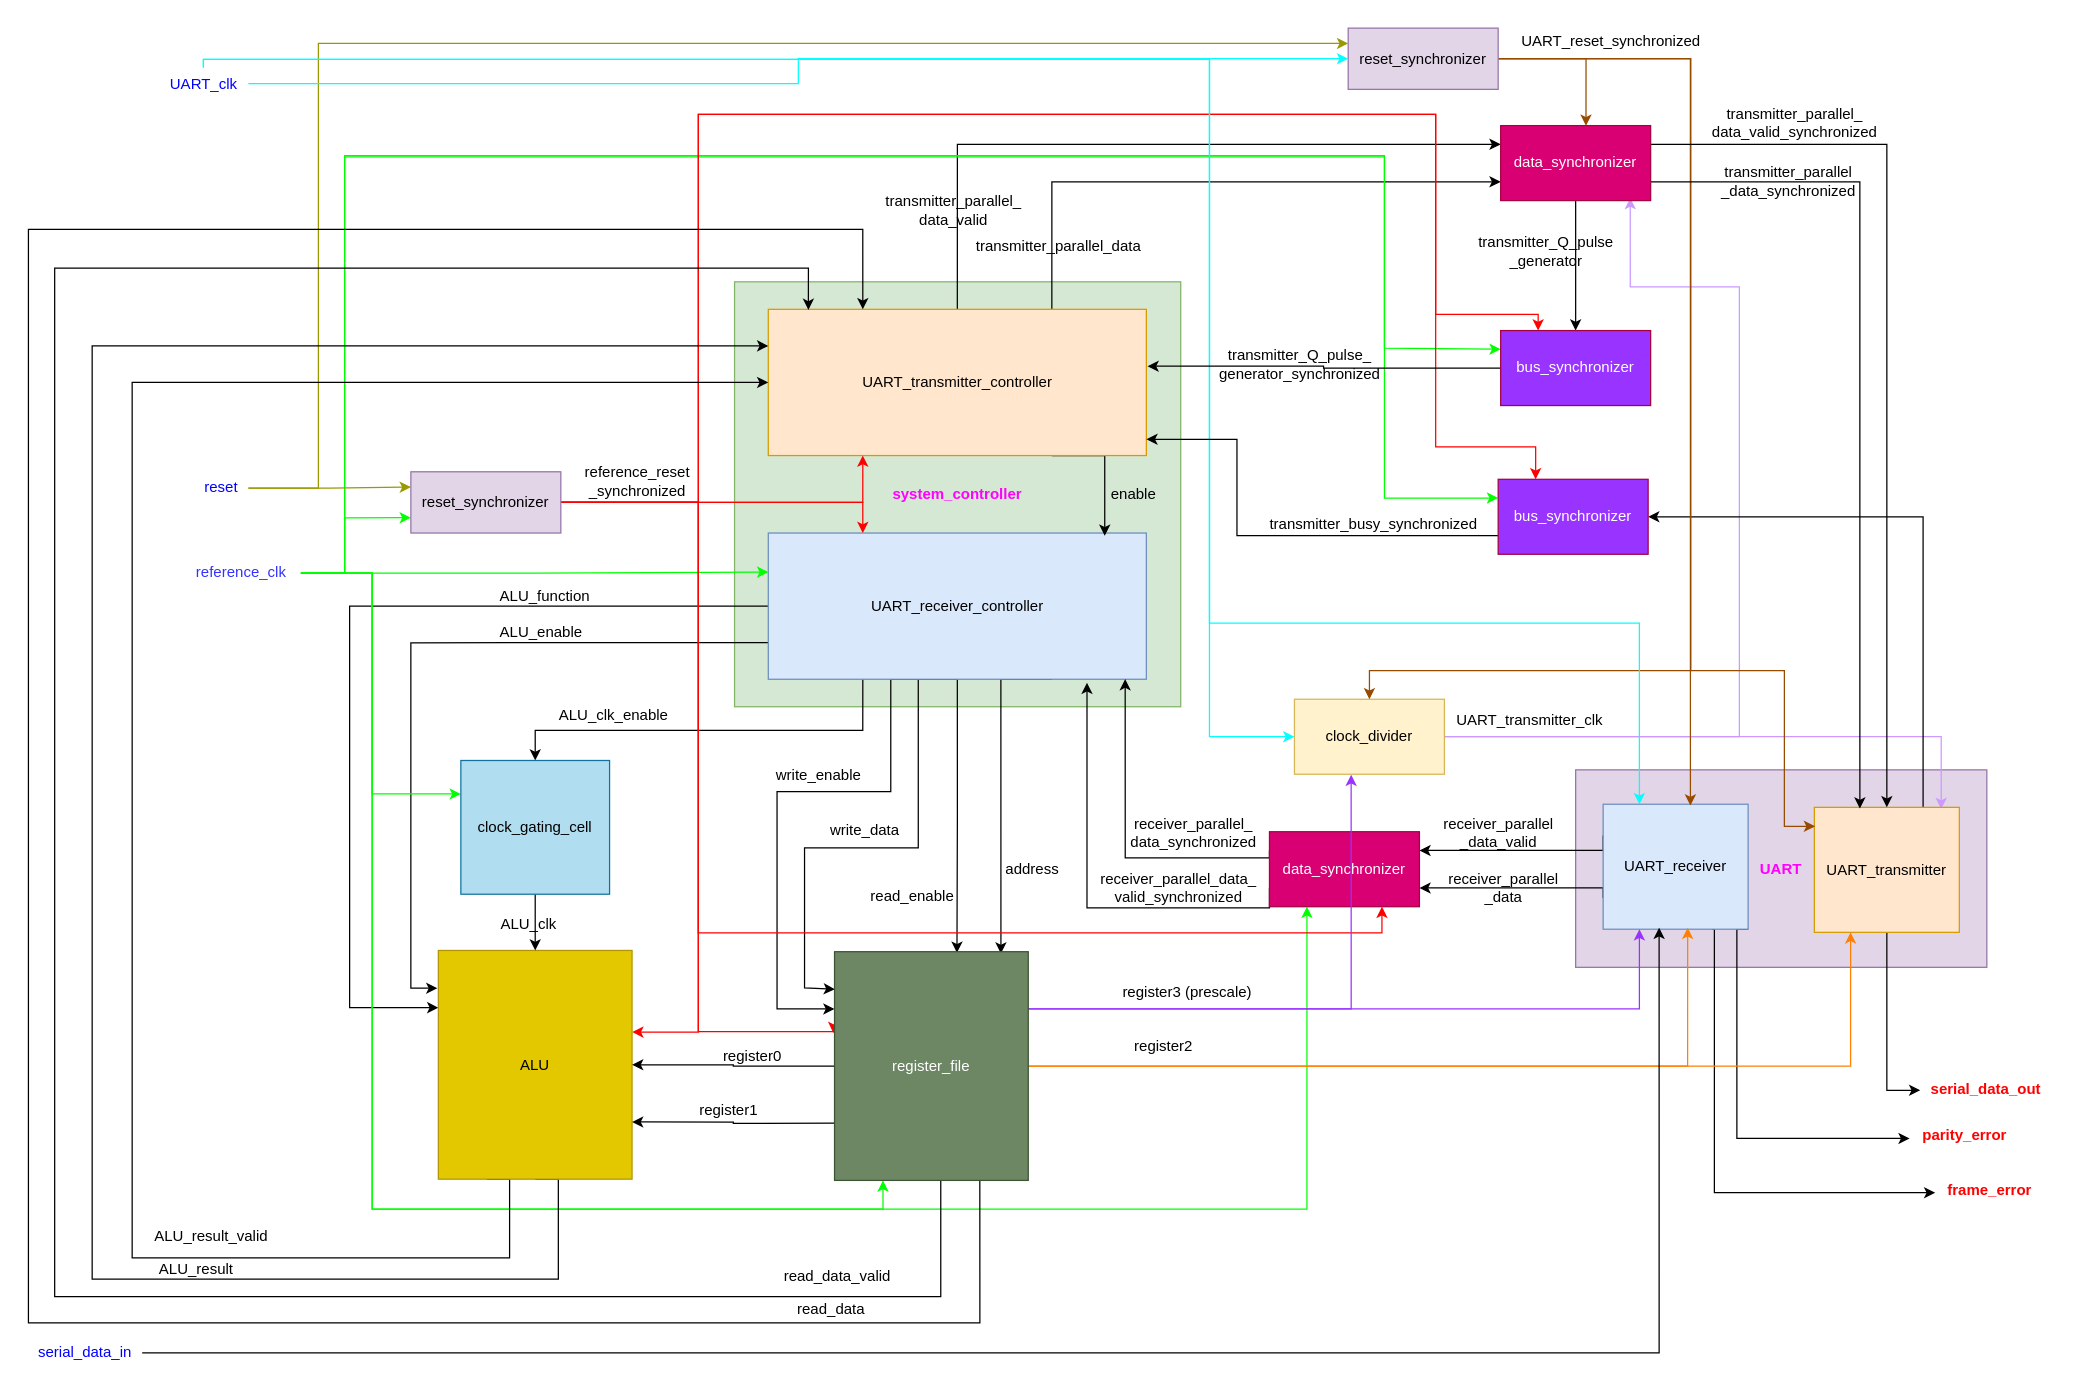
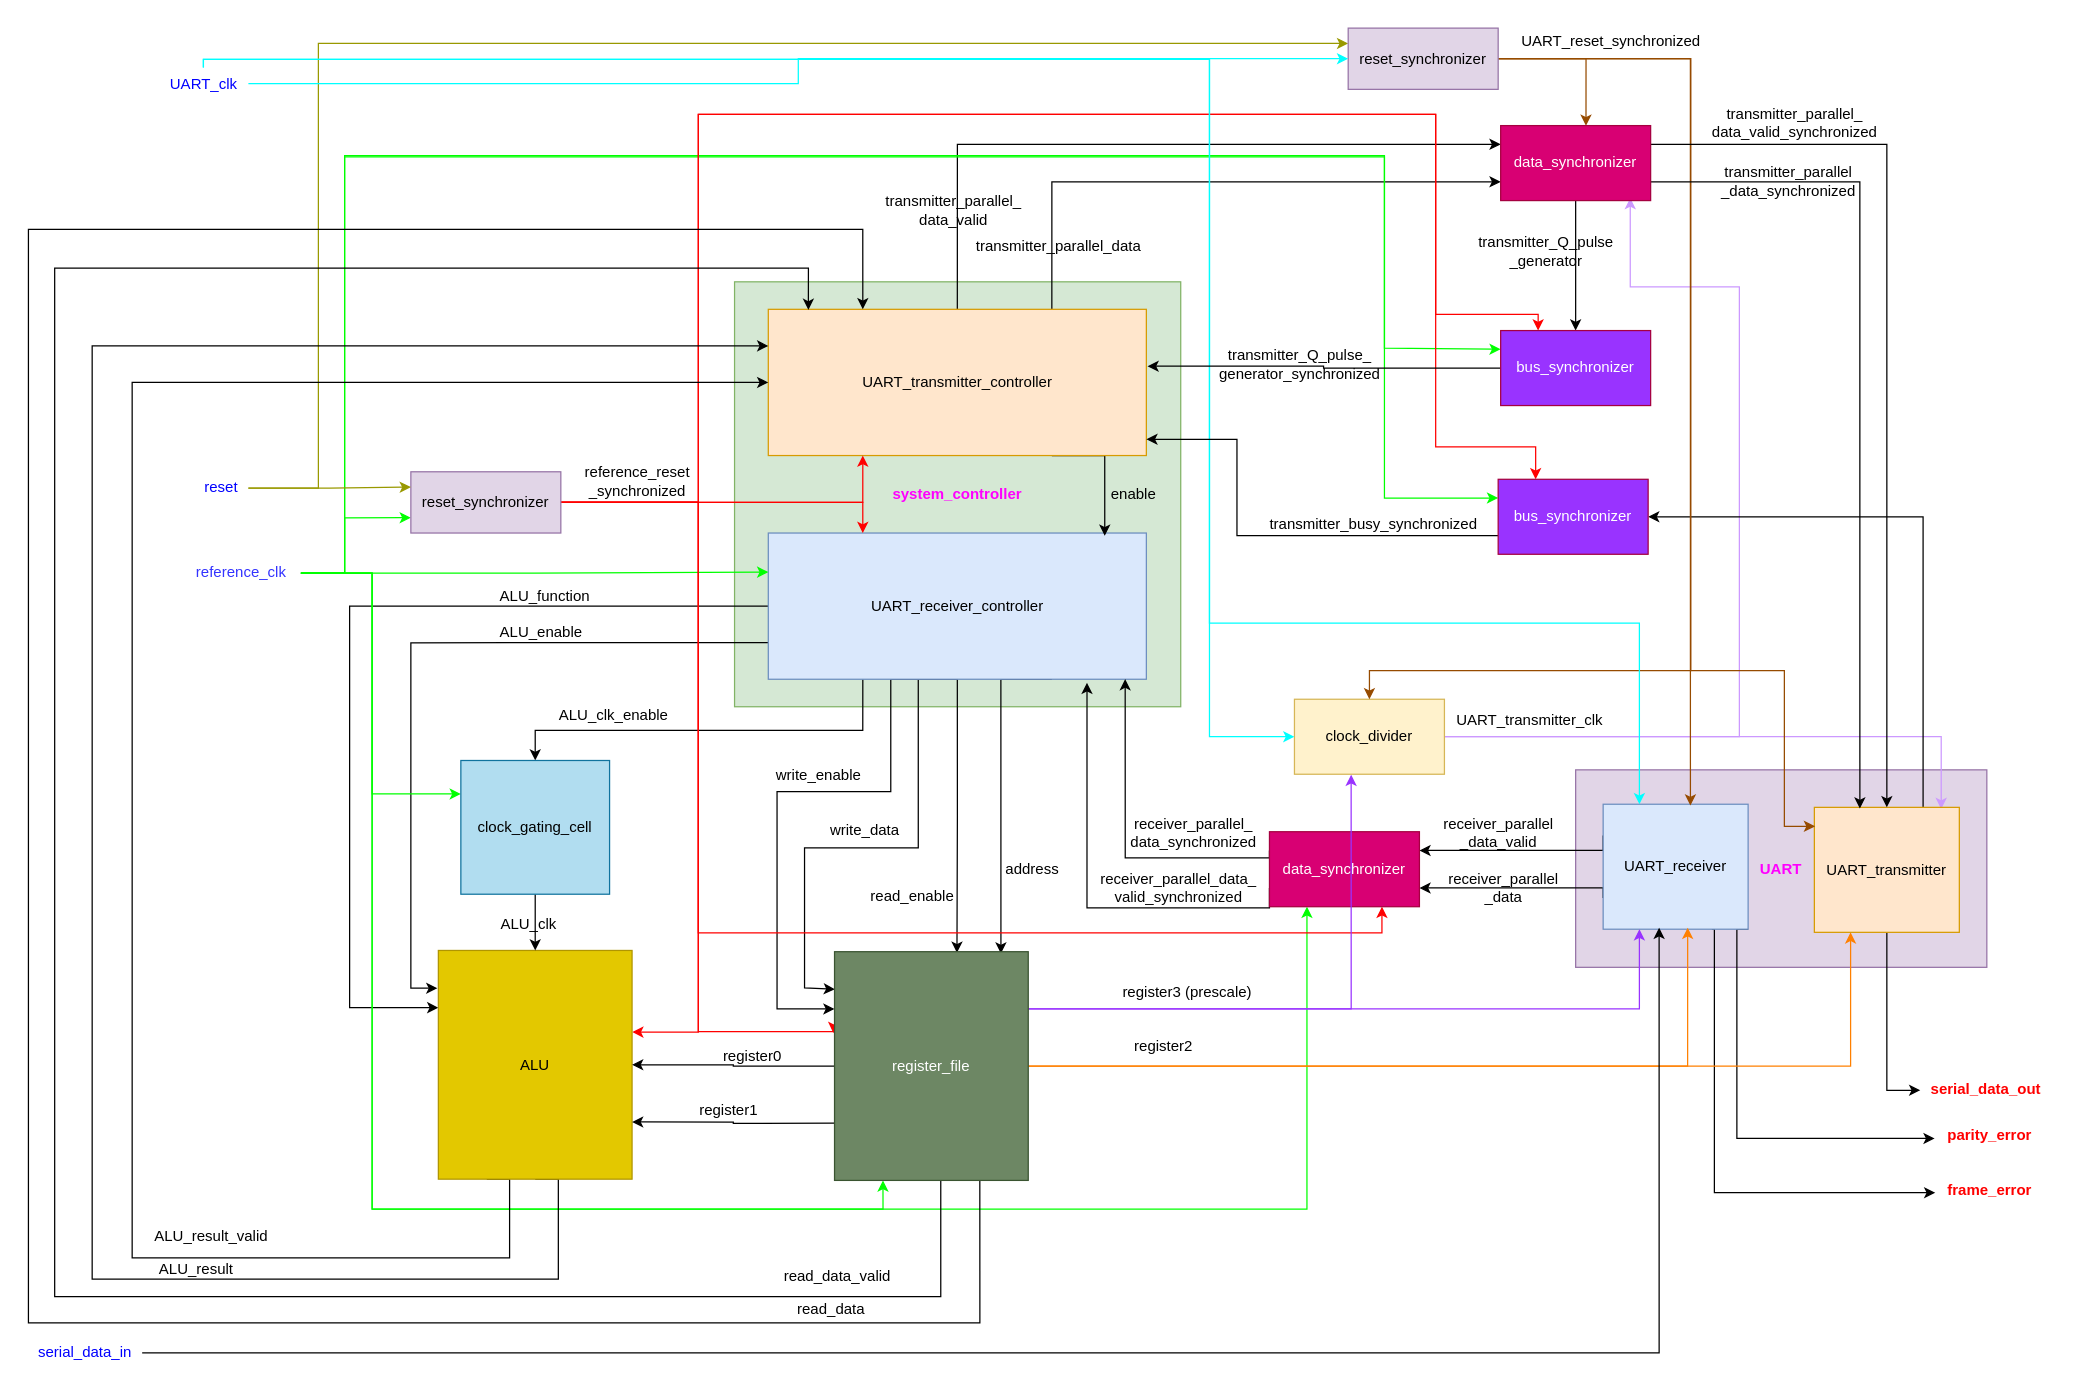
(1964, 1136) -> (1989, 1136)
